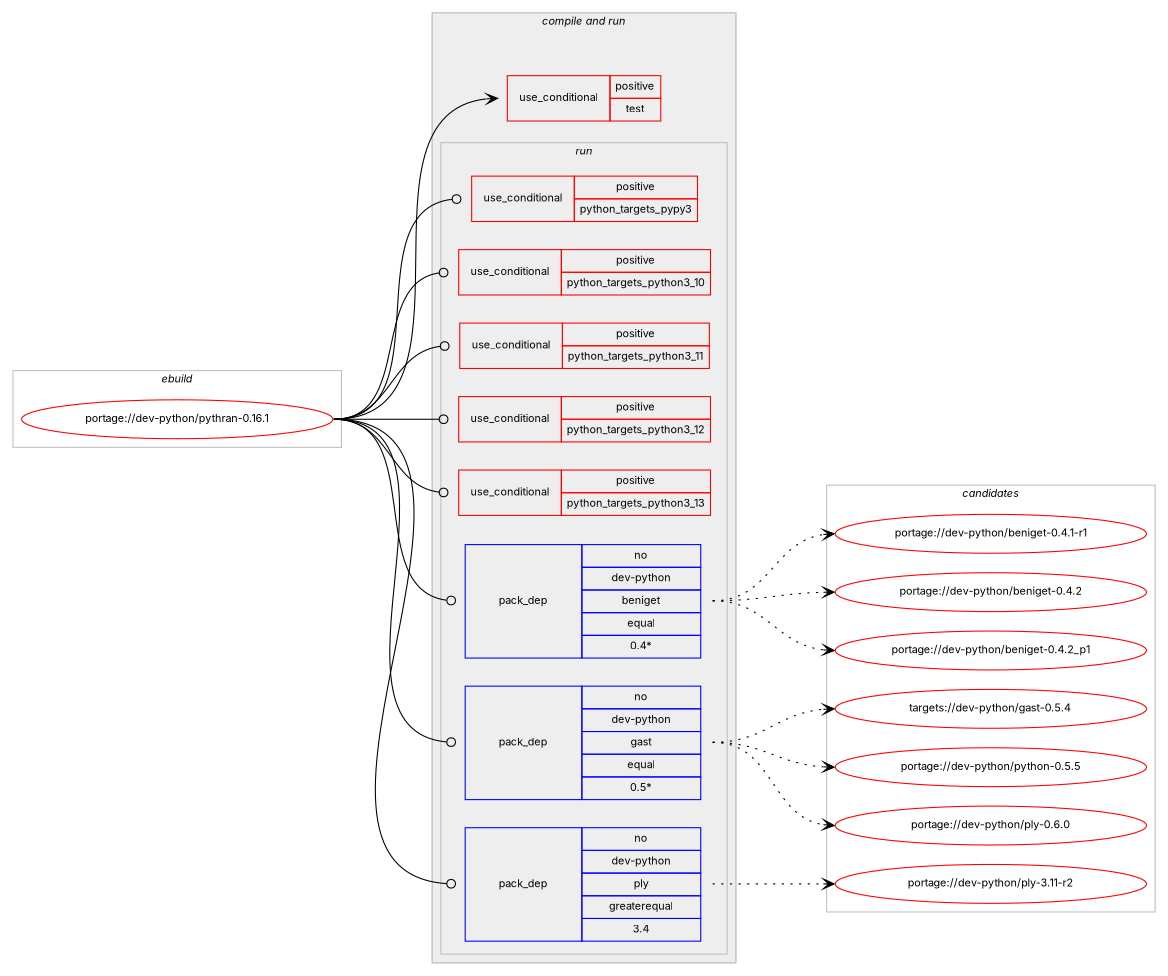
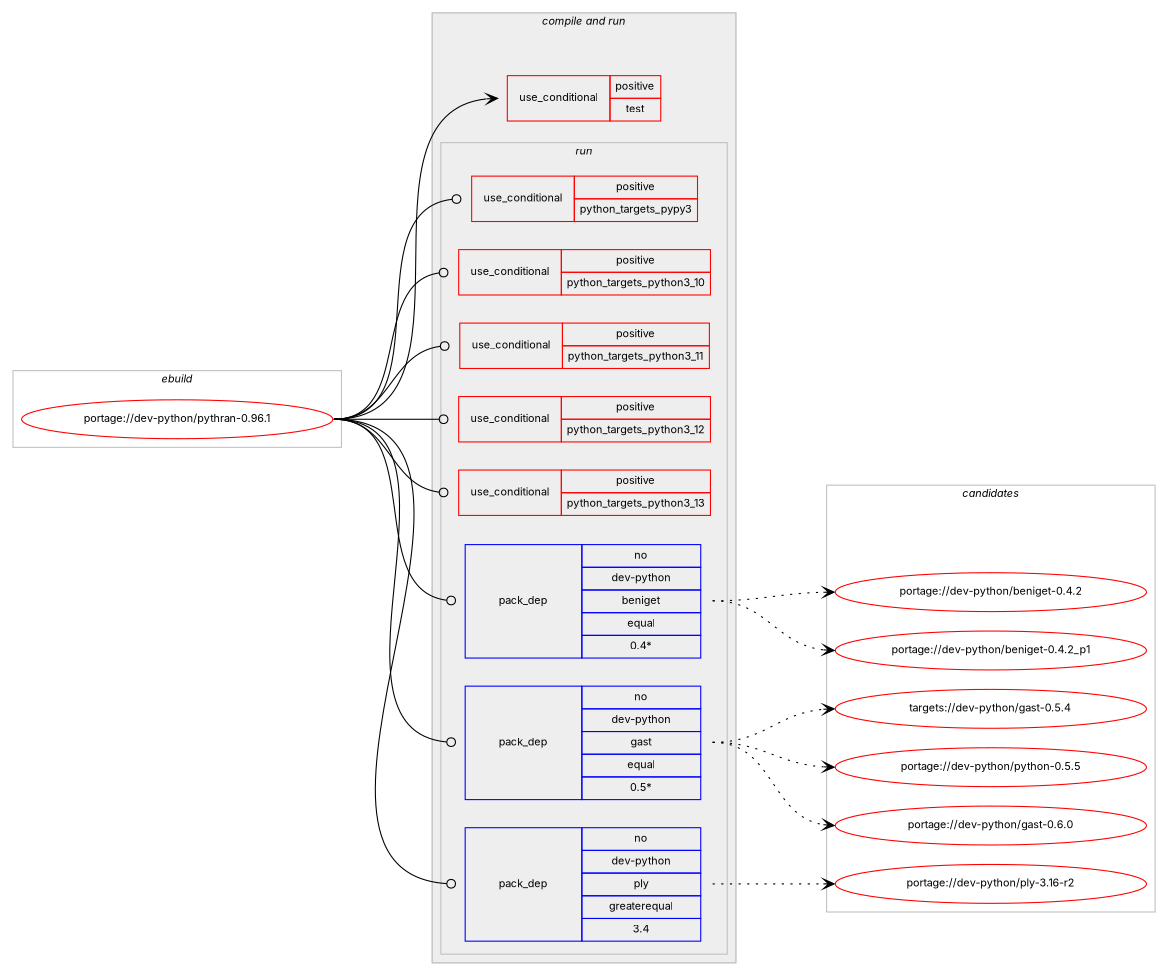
(177, 419) -> (177, 419)
(991, 534) -> none
(991, 826) -> (991, 826)
(991, 884) -> (991, 884)
